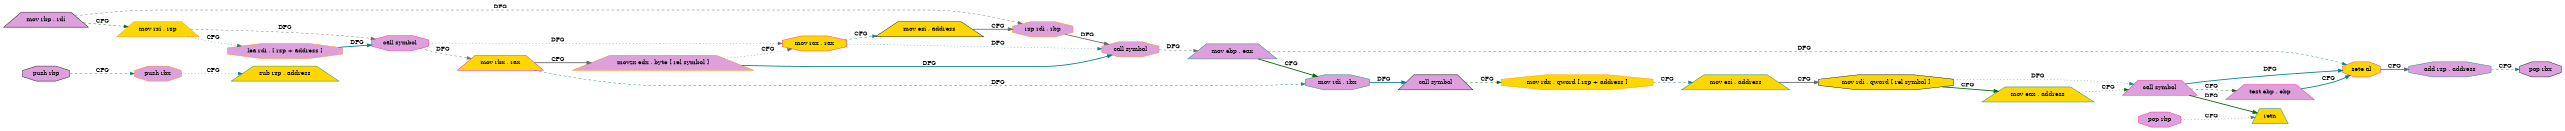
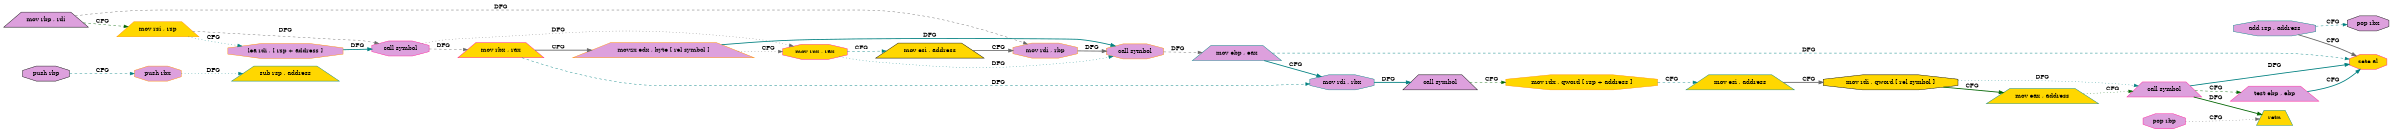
(1043, 29) -> (1045, 51)
(1286, 67) -> (1291, 68)
(2392, 69) -> (2326, 43)
(213, 70) -> (213, 70)
